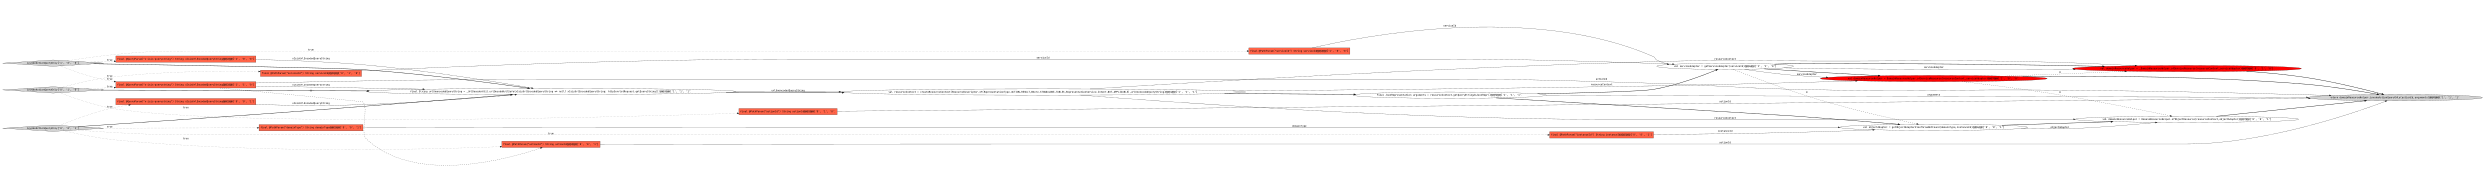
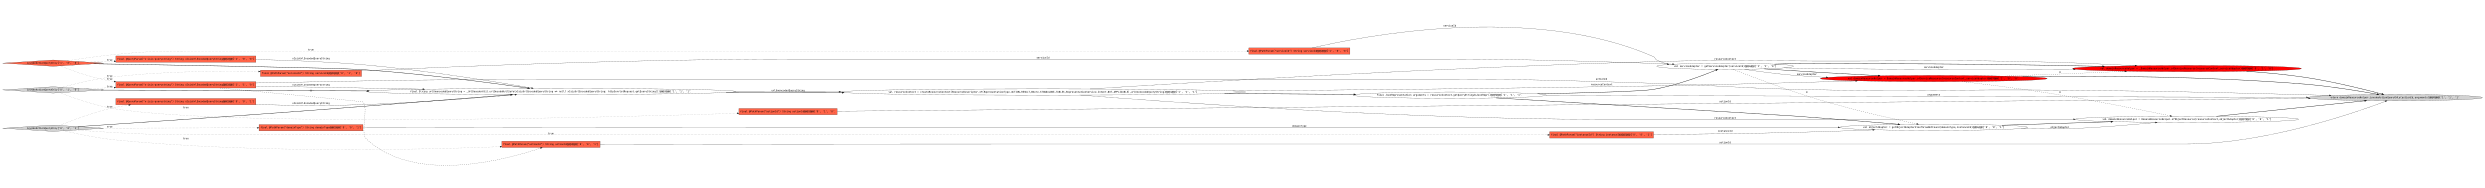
(53, 63) -> (53, 63)
